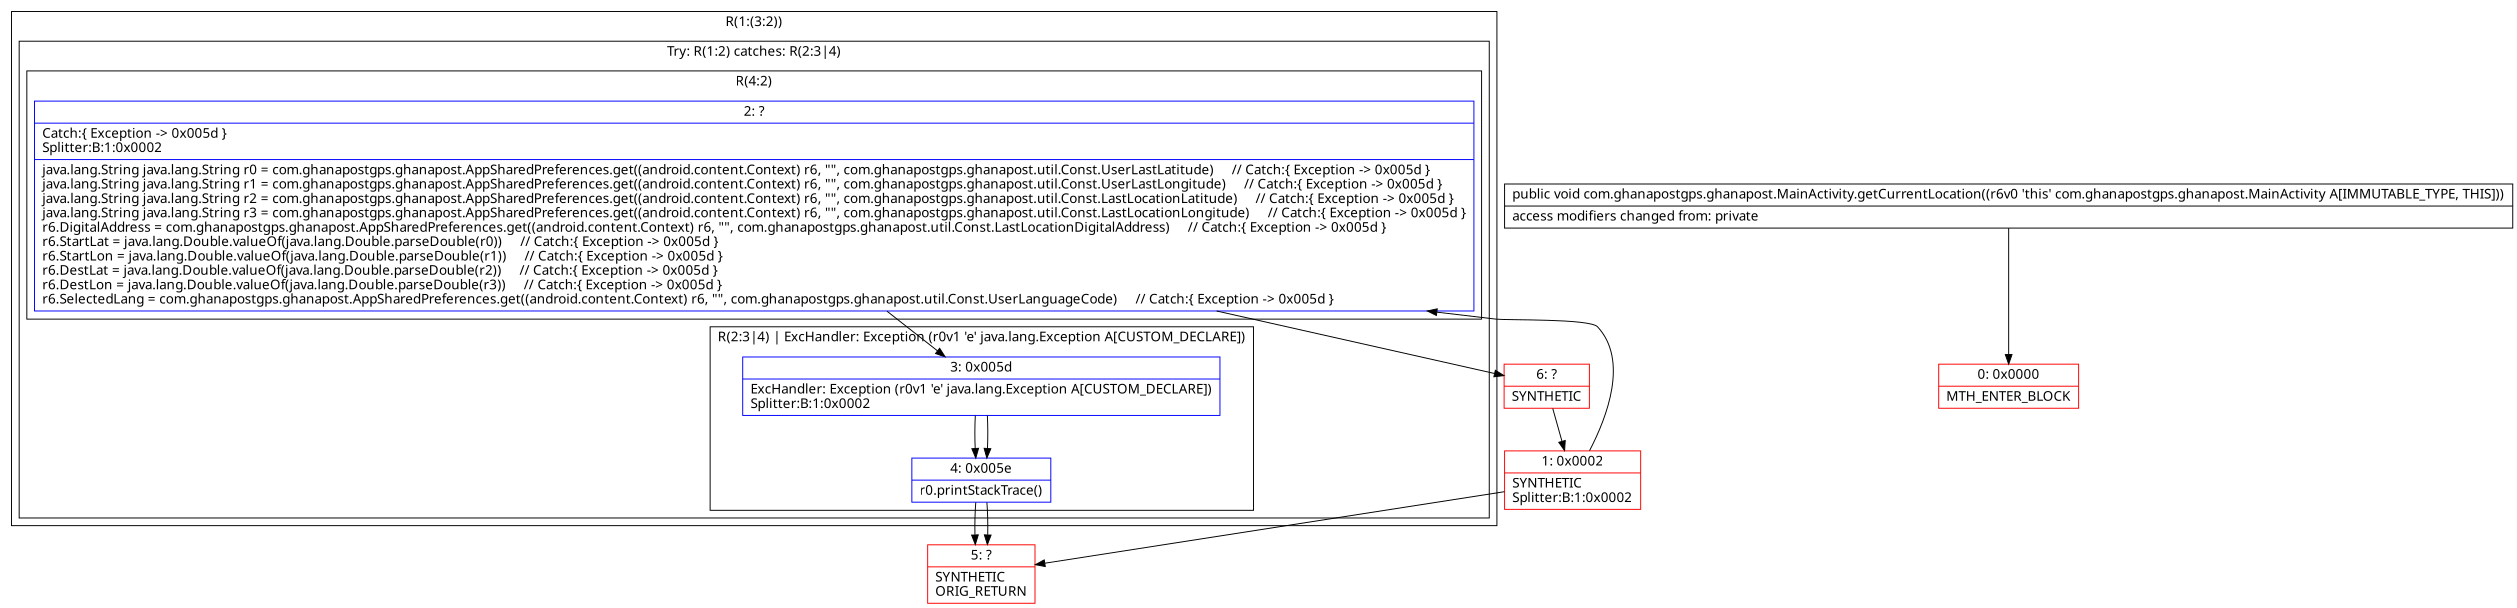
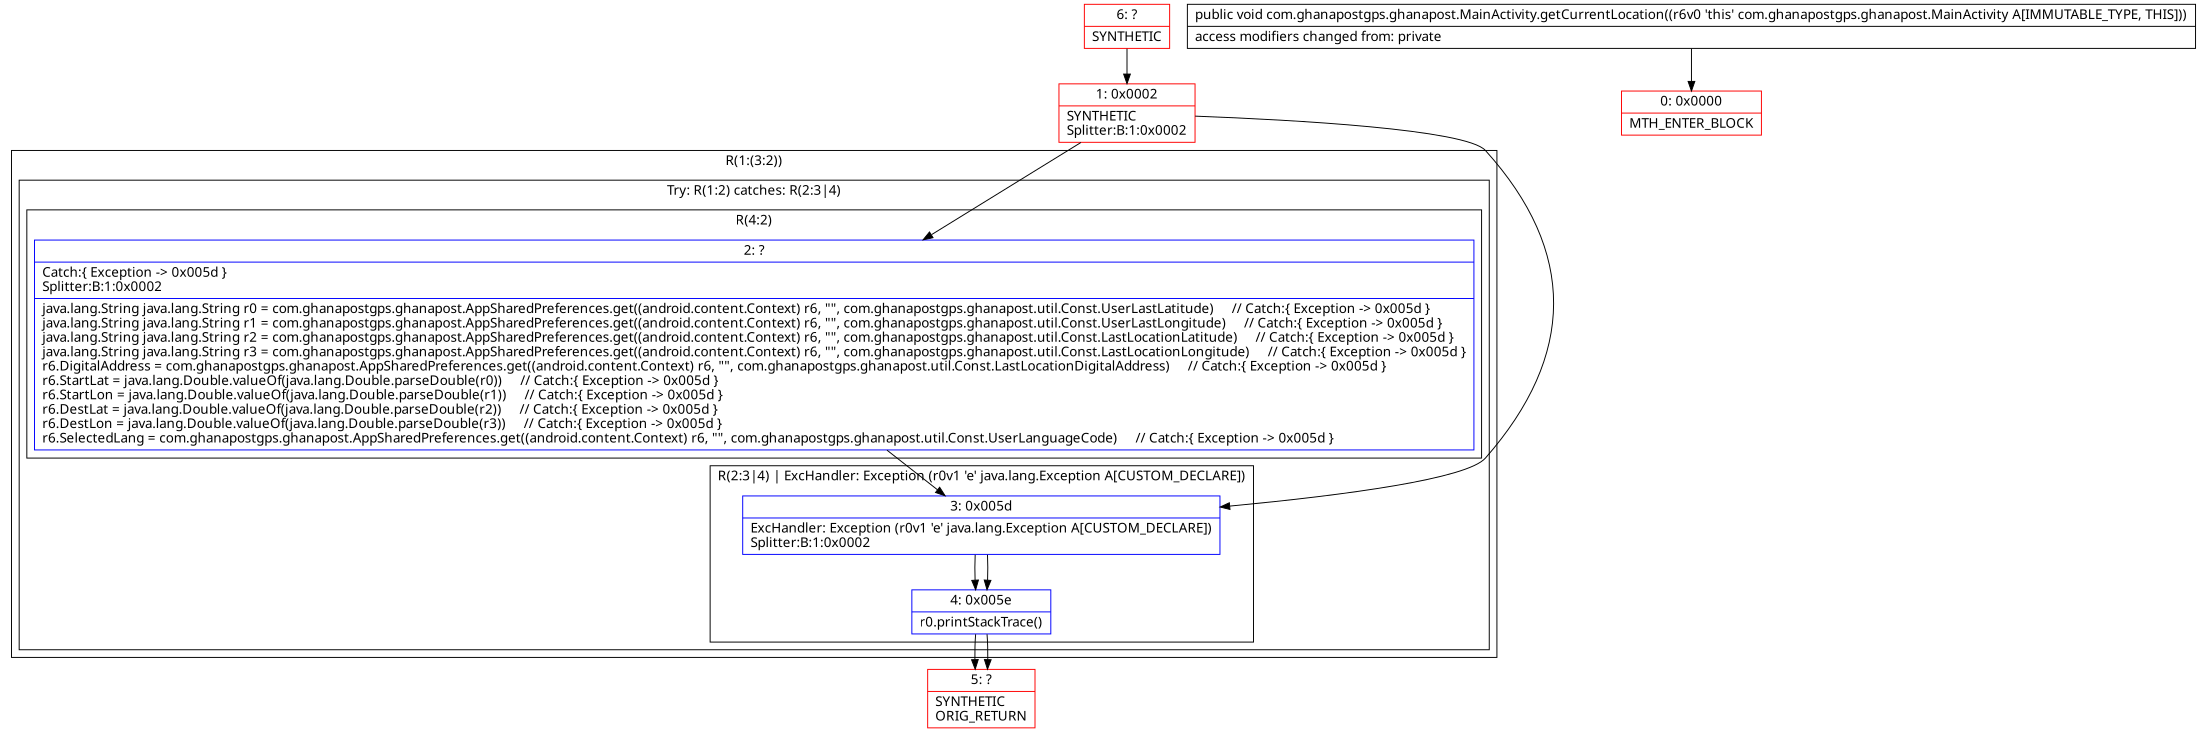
(1356, 342) -> none
(1240, 533) -> (1552, 288)
